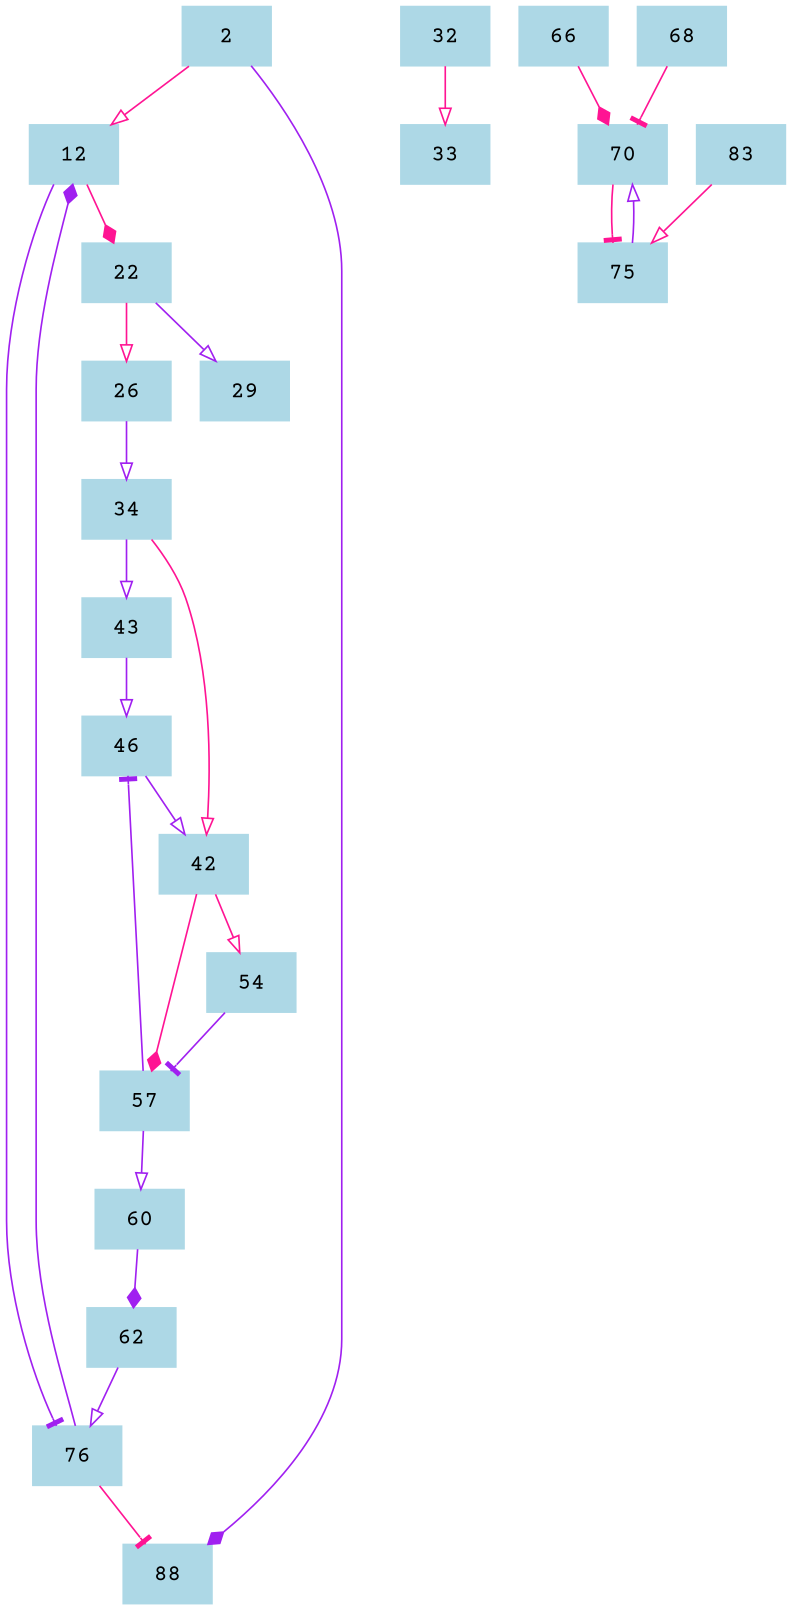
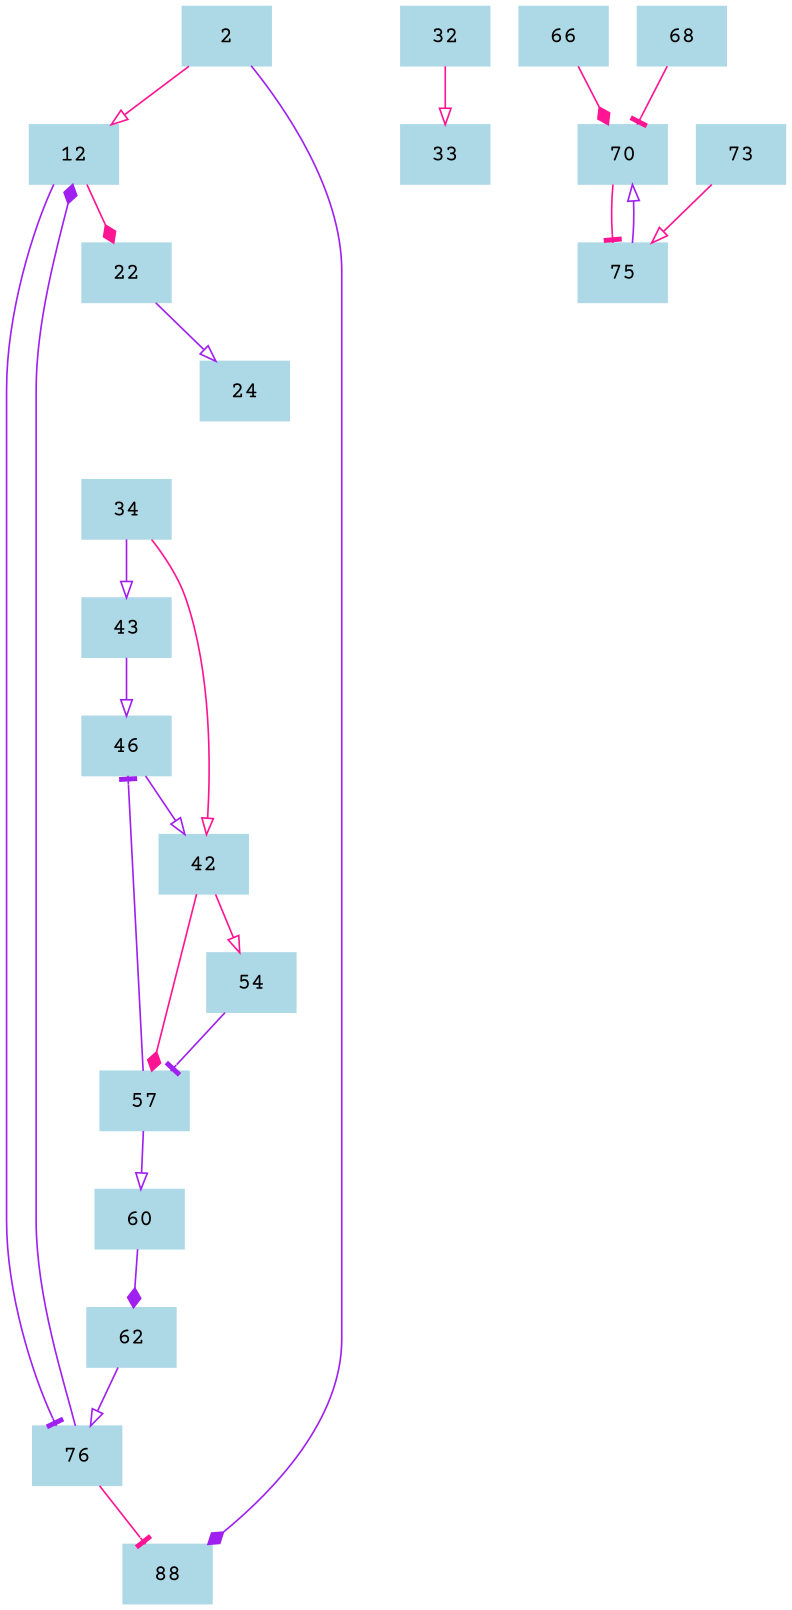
(741, 154) -> (741, 154)
(127, 391) -> none
(245, 391) -> (245, 391)
